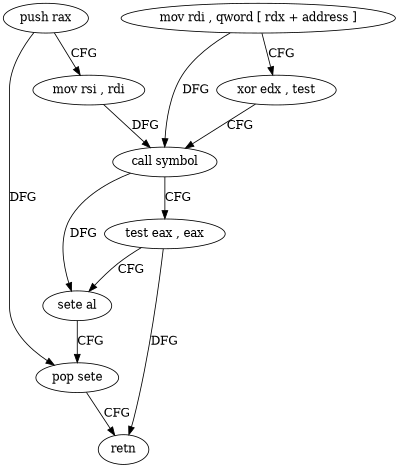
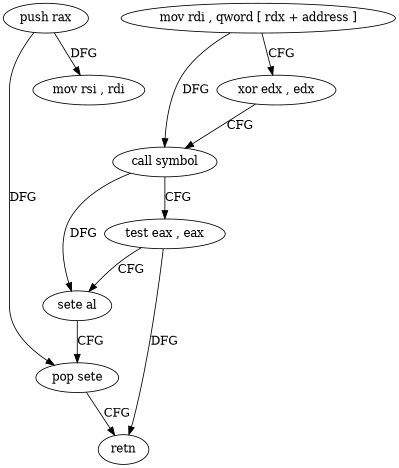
(84, 54) -> (84, 54)
(276, 90) -> (276, 90)
(124, 123) -> none
